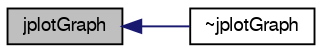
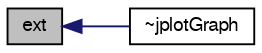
(65, 26) -> (35, 26)
